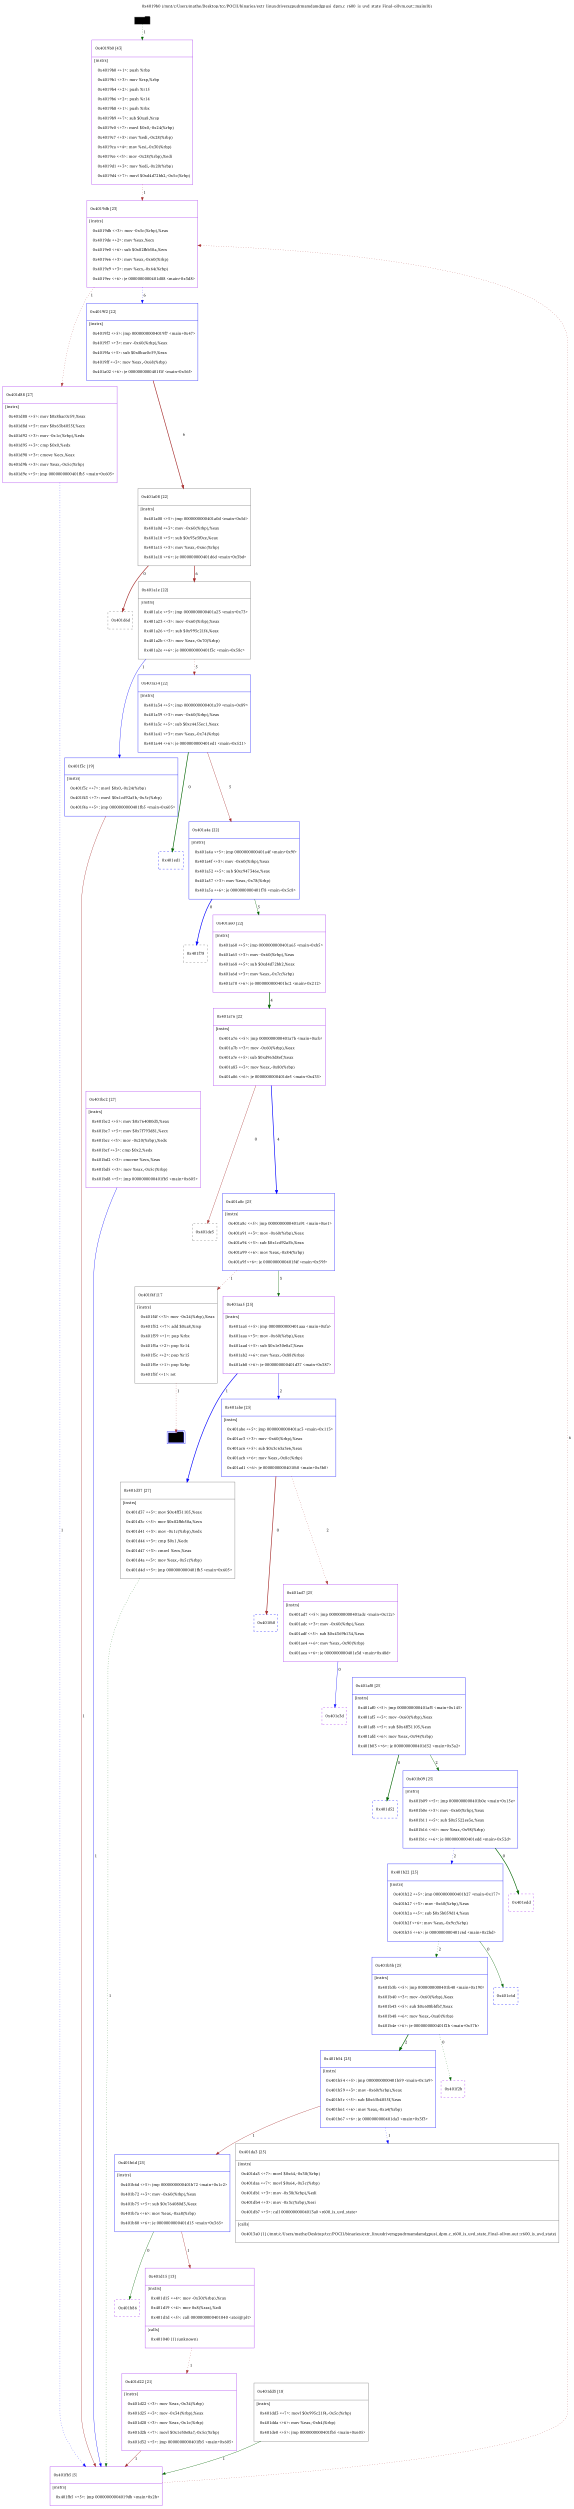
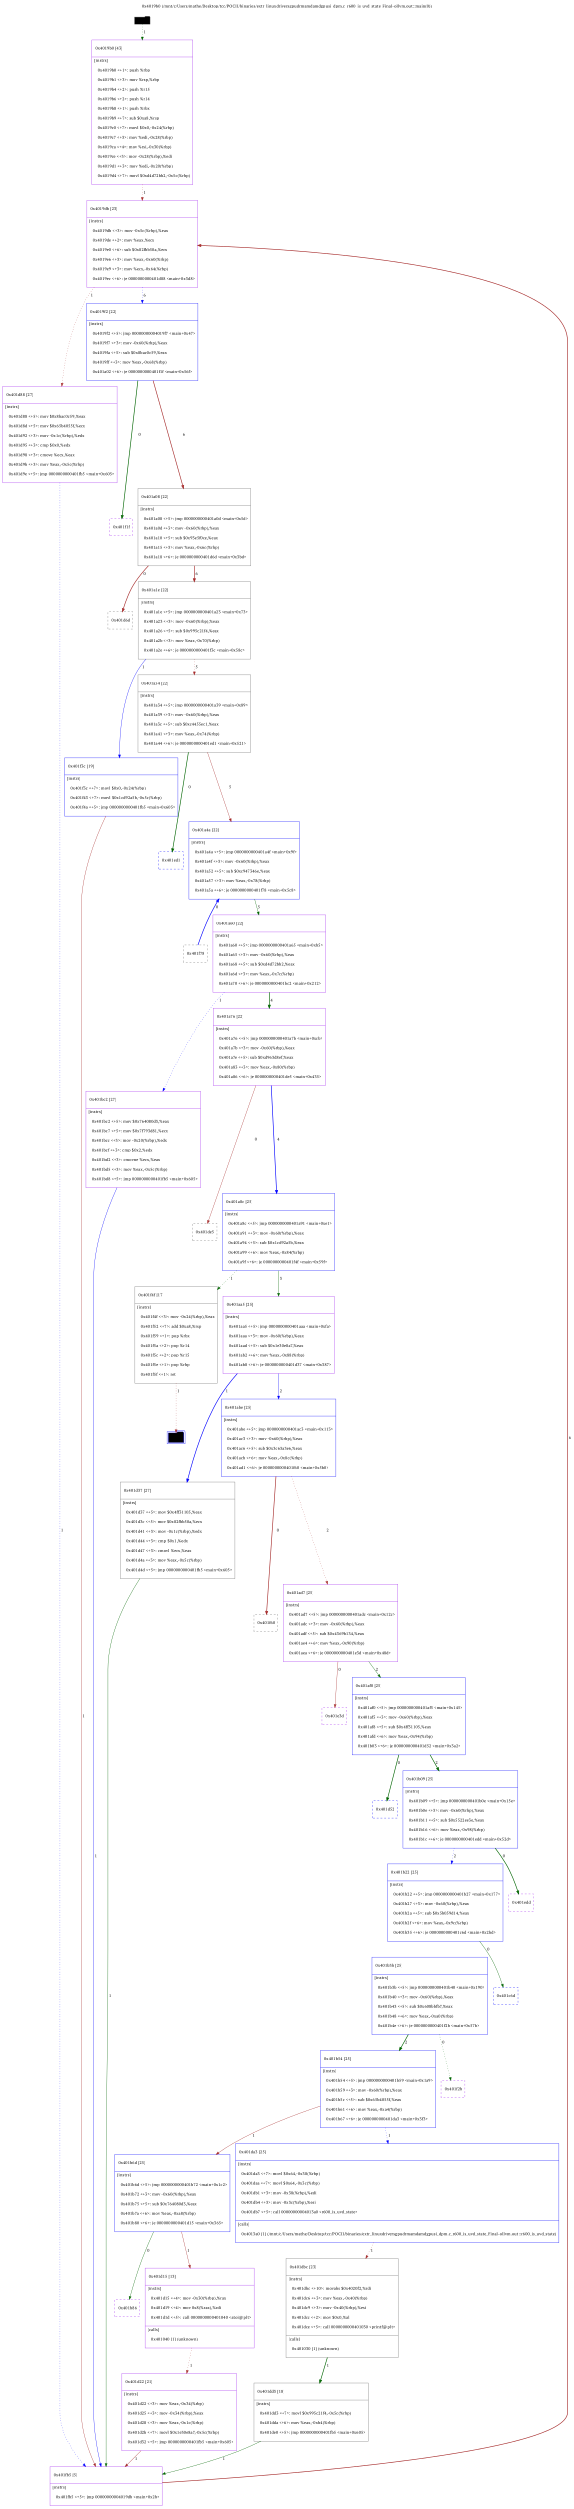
none -> (121, 527)
(194, 714) -> (194, 714)
(203, 920) -> (206, 923)
none -> (191, 1038)
(228, 1279) -> (228, 1279)
(568, 1388) -> (568, 1388)
(266, 1623) -> (266, 1623)
none -> (374, 1668)
(337, 1683) -> (337, 1683)
(434, 1761) -> (434, 1761)
(438, 1948) -> none
(108, 2018) -> (108, 2018)
(397, 2193) -> (397, 2193)
none -> (342, 2308)
